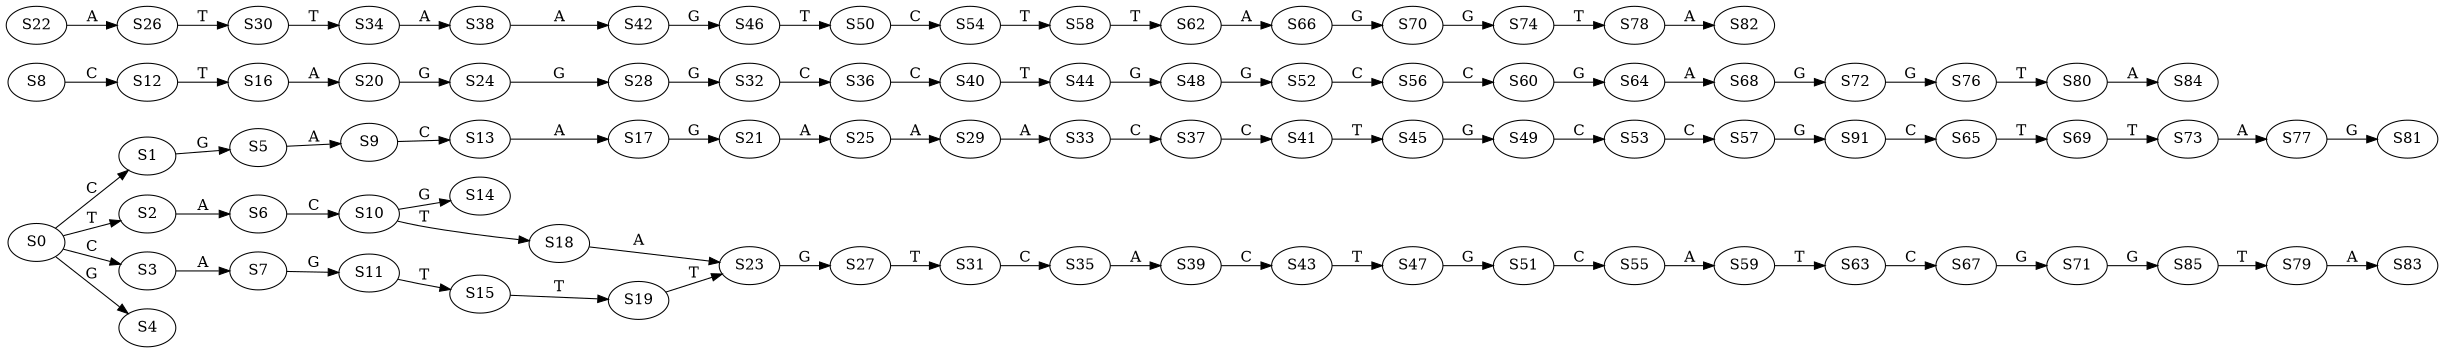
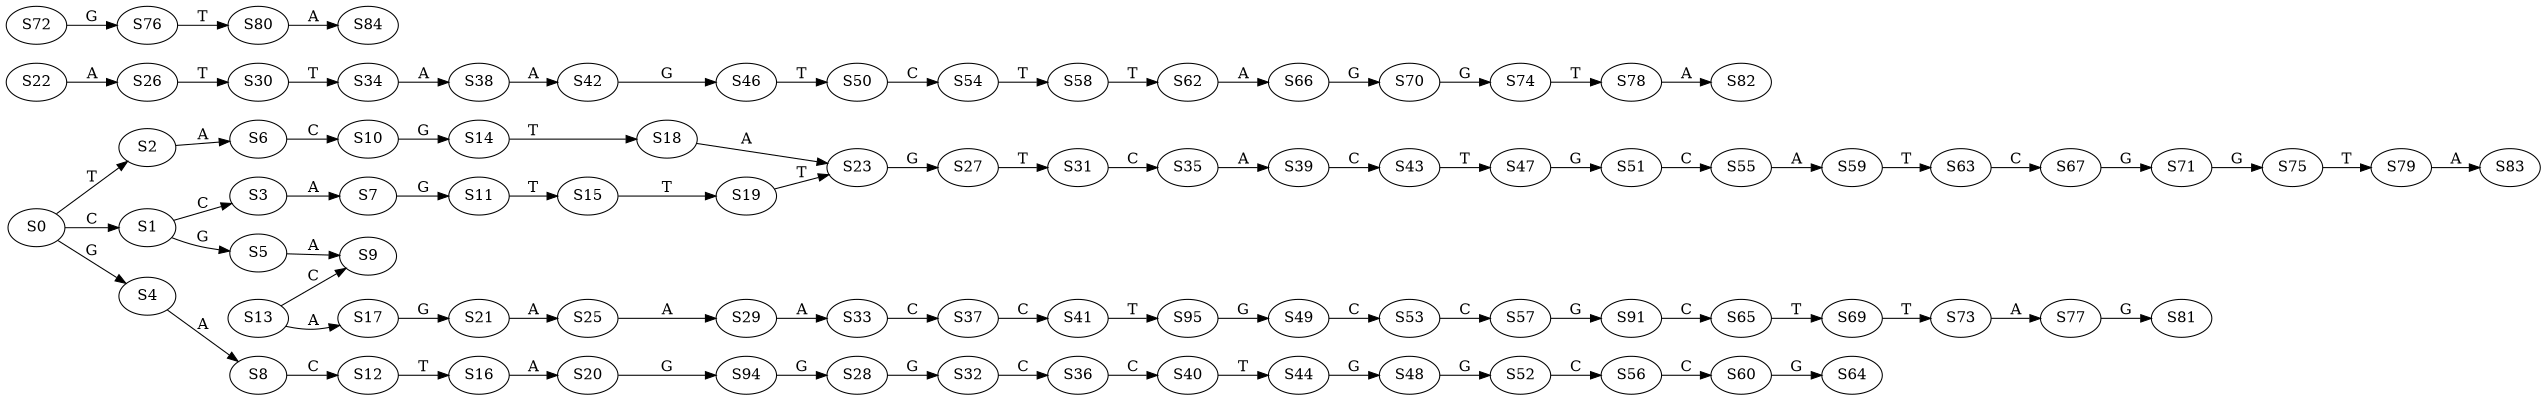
(480, 82) -> (746, 375)
(1744, 82) -> none
(1413, 139) -> (1188, 318)
(418, 141) -> (309, 290)
(458, 232) -> (568, 139)
(87, 255) -> (198, 213)
(2188, 266) -> (2292, 168)
none -> (198, 333)
